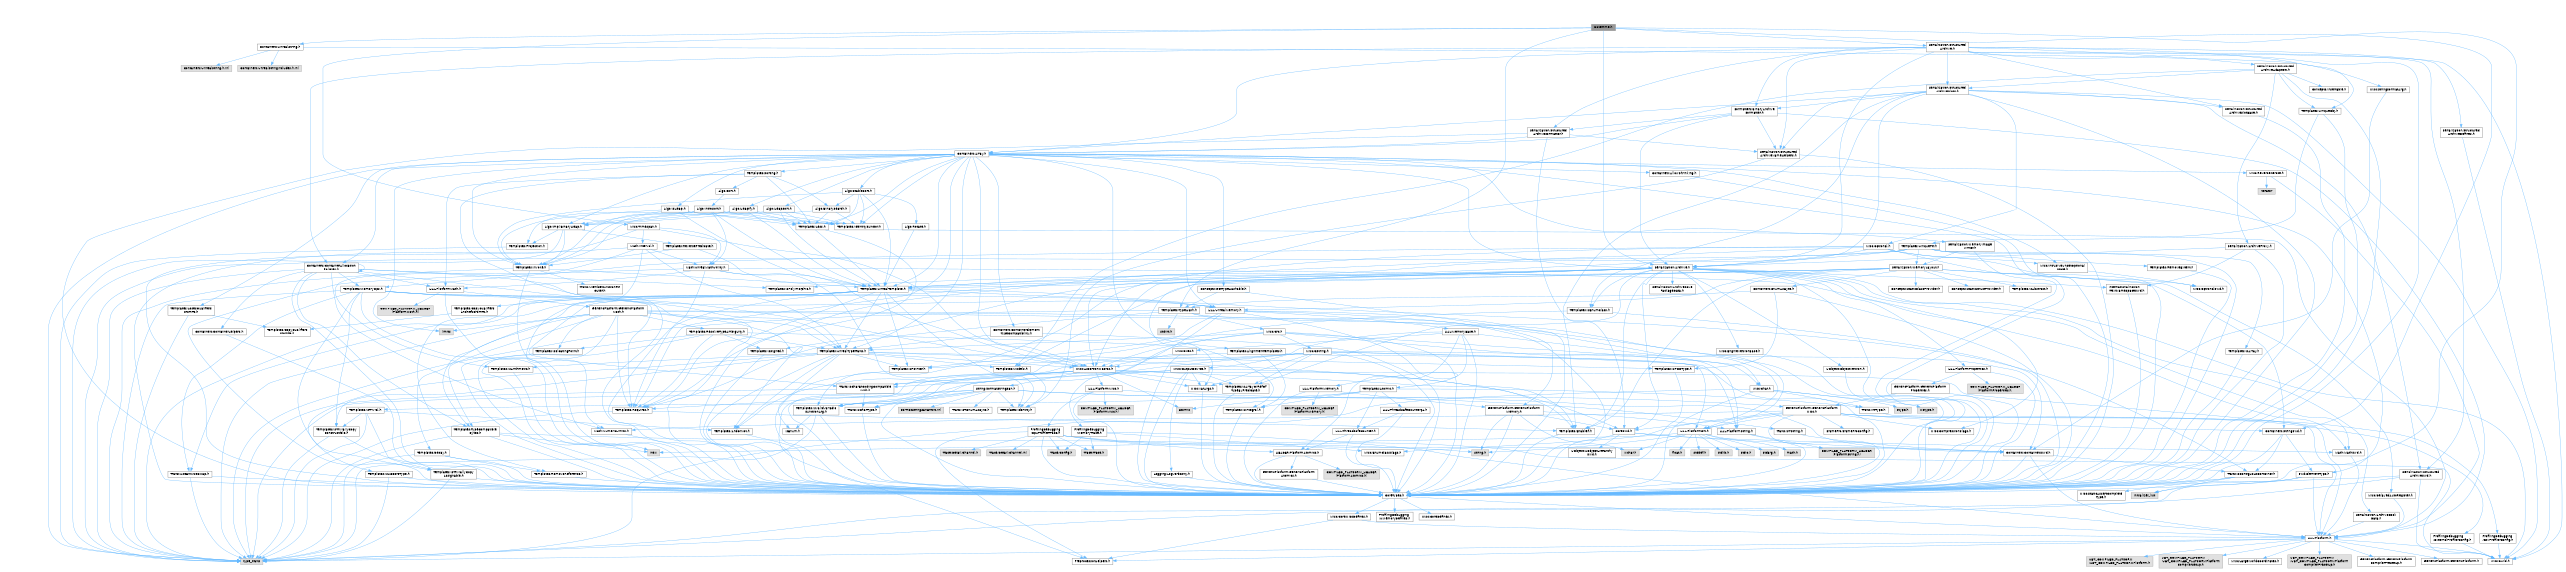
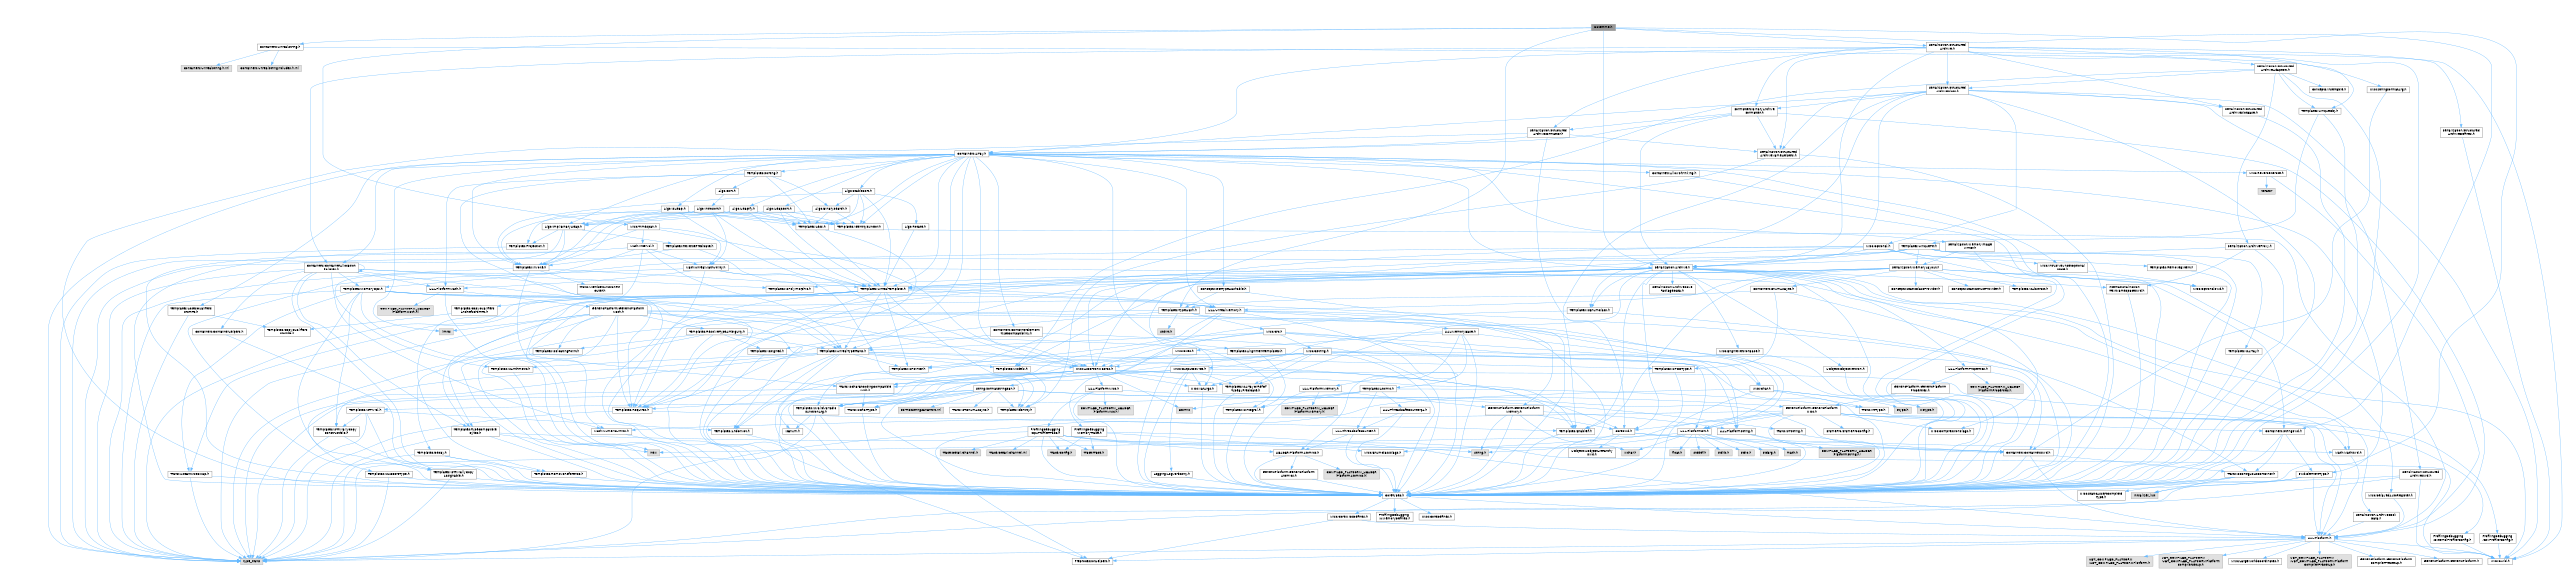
(2427, 67) -> none
